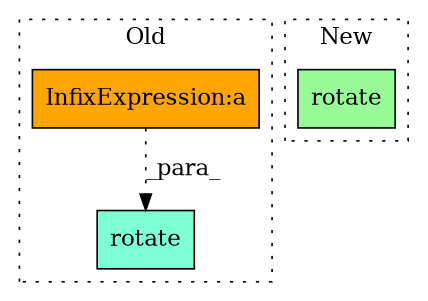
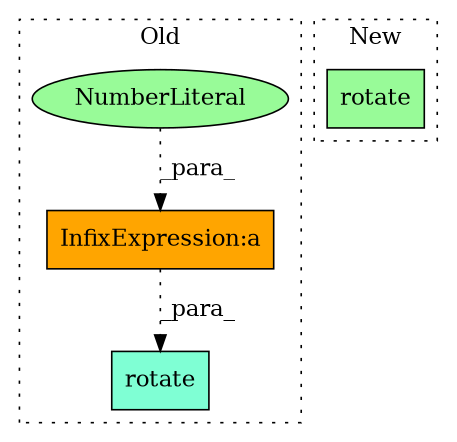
none -> (160, 99)
